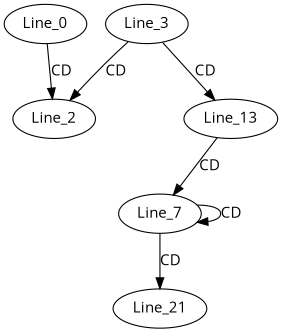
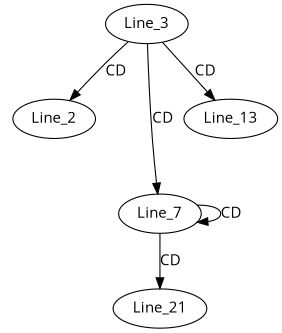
(45, 24) -> none
(199, 162) -> (151, 114)
